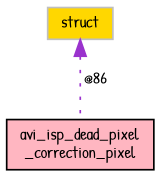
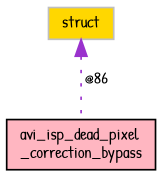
(80, 145) -> (81, 145)
